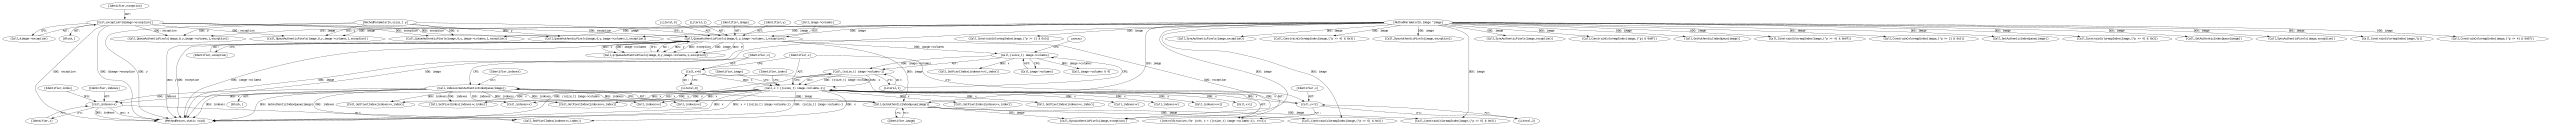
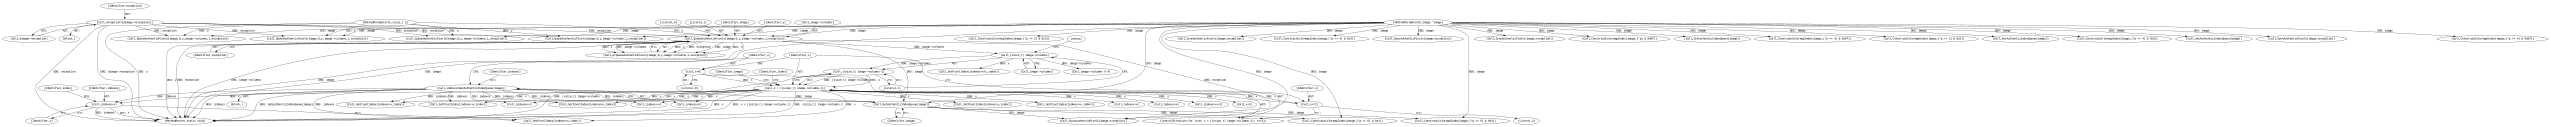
(2392, 39) -> none
(1421, 109) -> none
